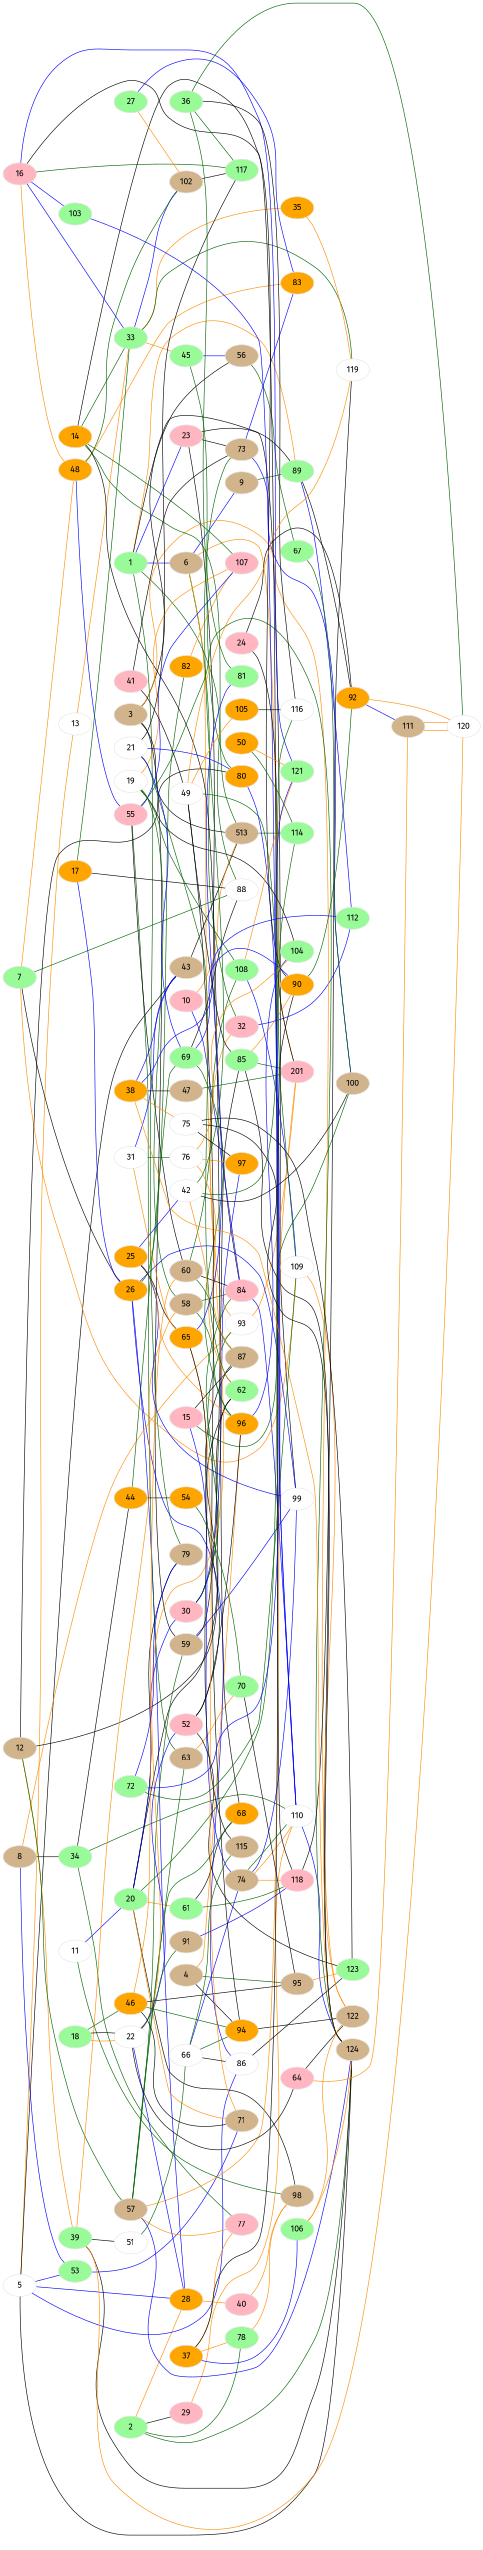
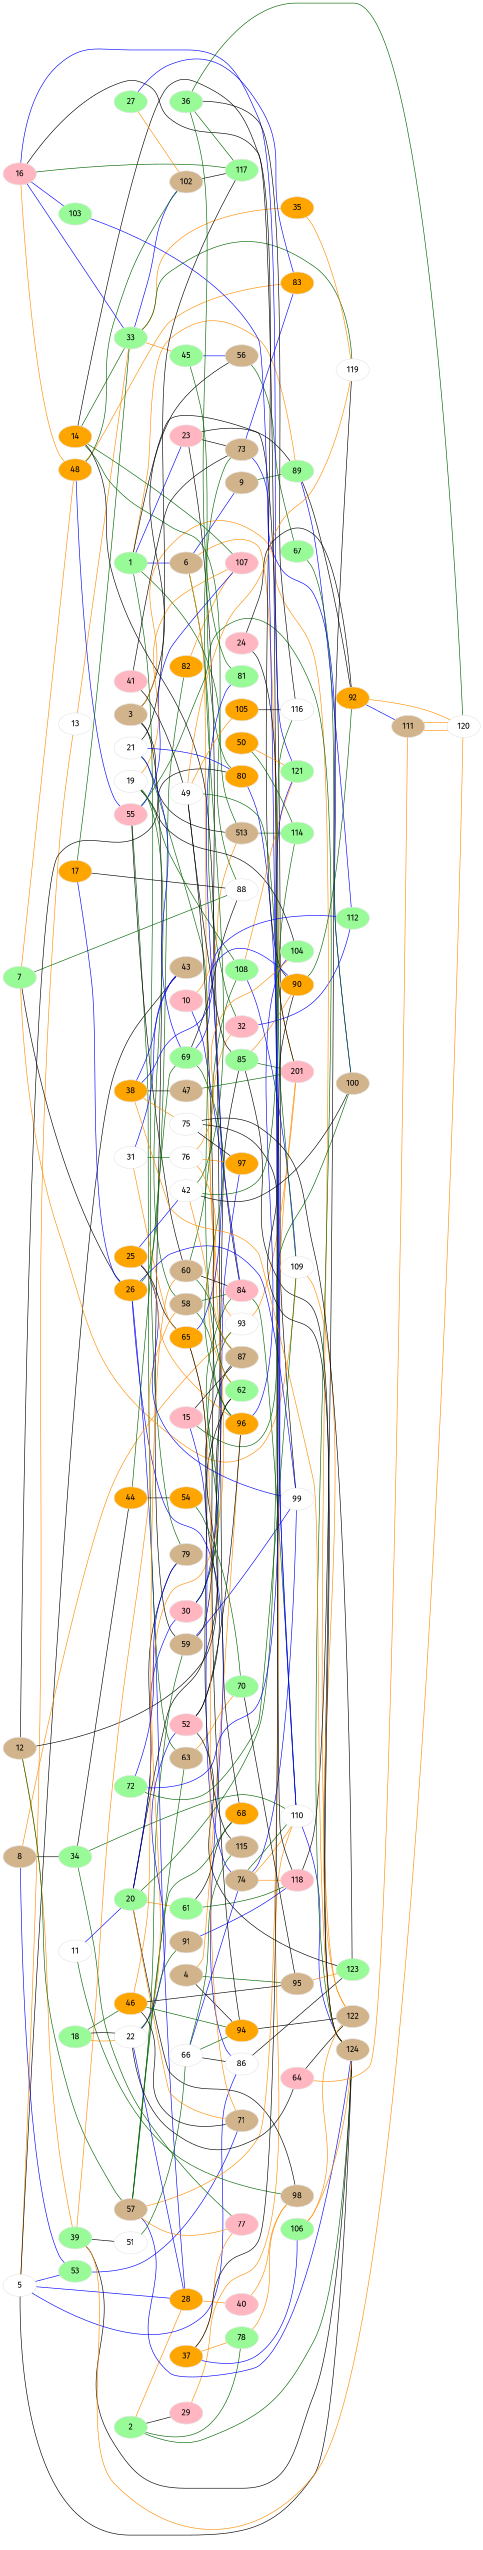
(214, 900) -> none
(272, 1436) -> (272, 1436)
